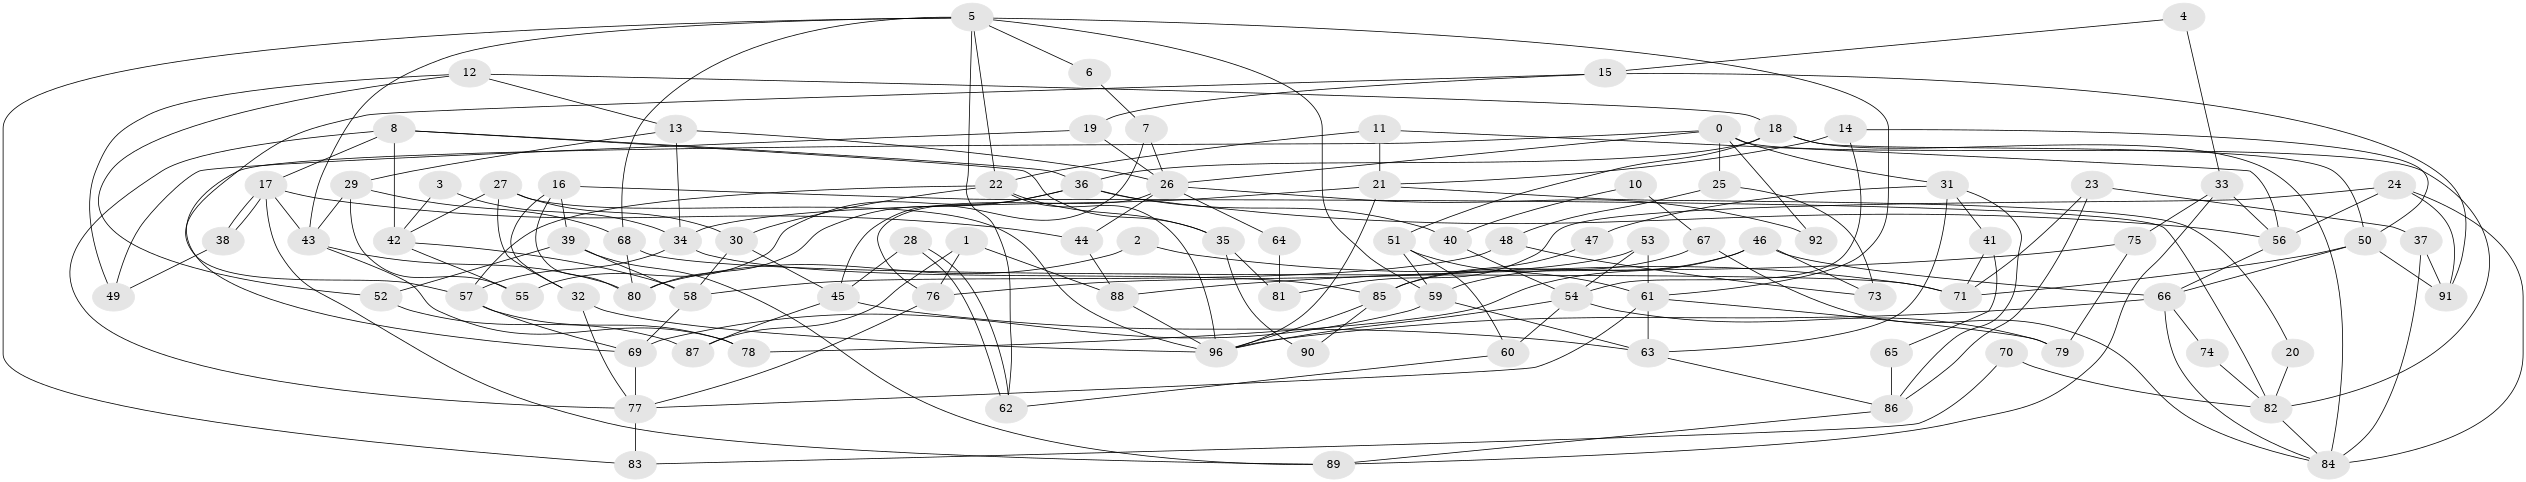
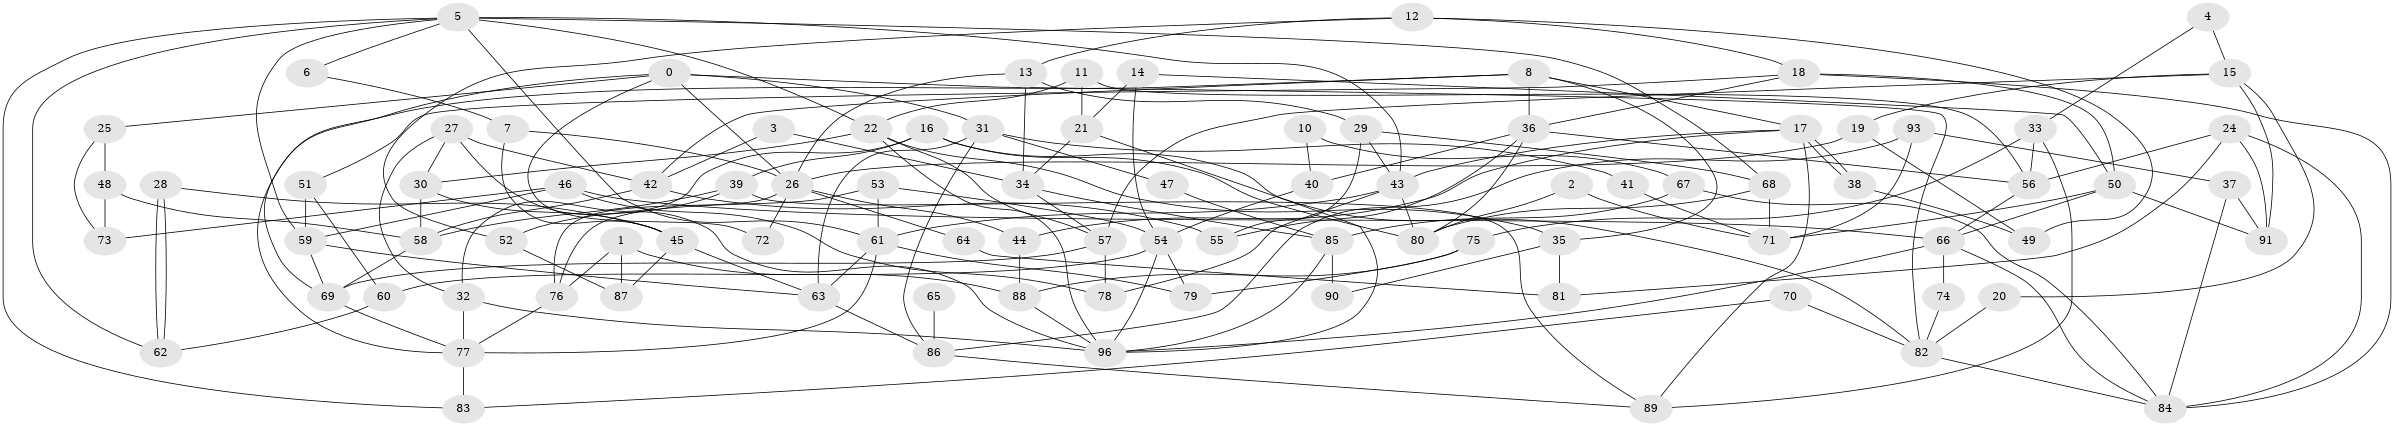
(2092, 185) -> (1914, 129)
(2012, 207) -> (2258, 275)
(1816, 241) -> (763, 241)
(1464, 266) -> (1186, 212)
(1992, 305) -> none
